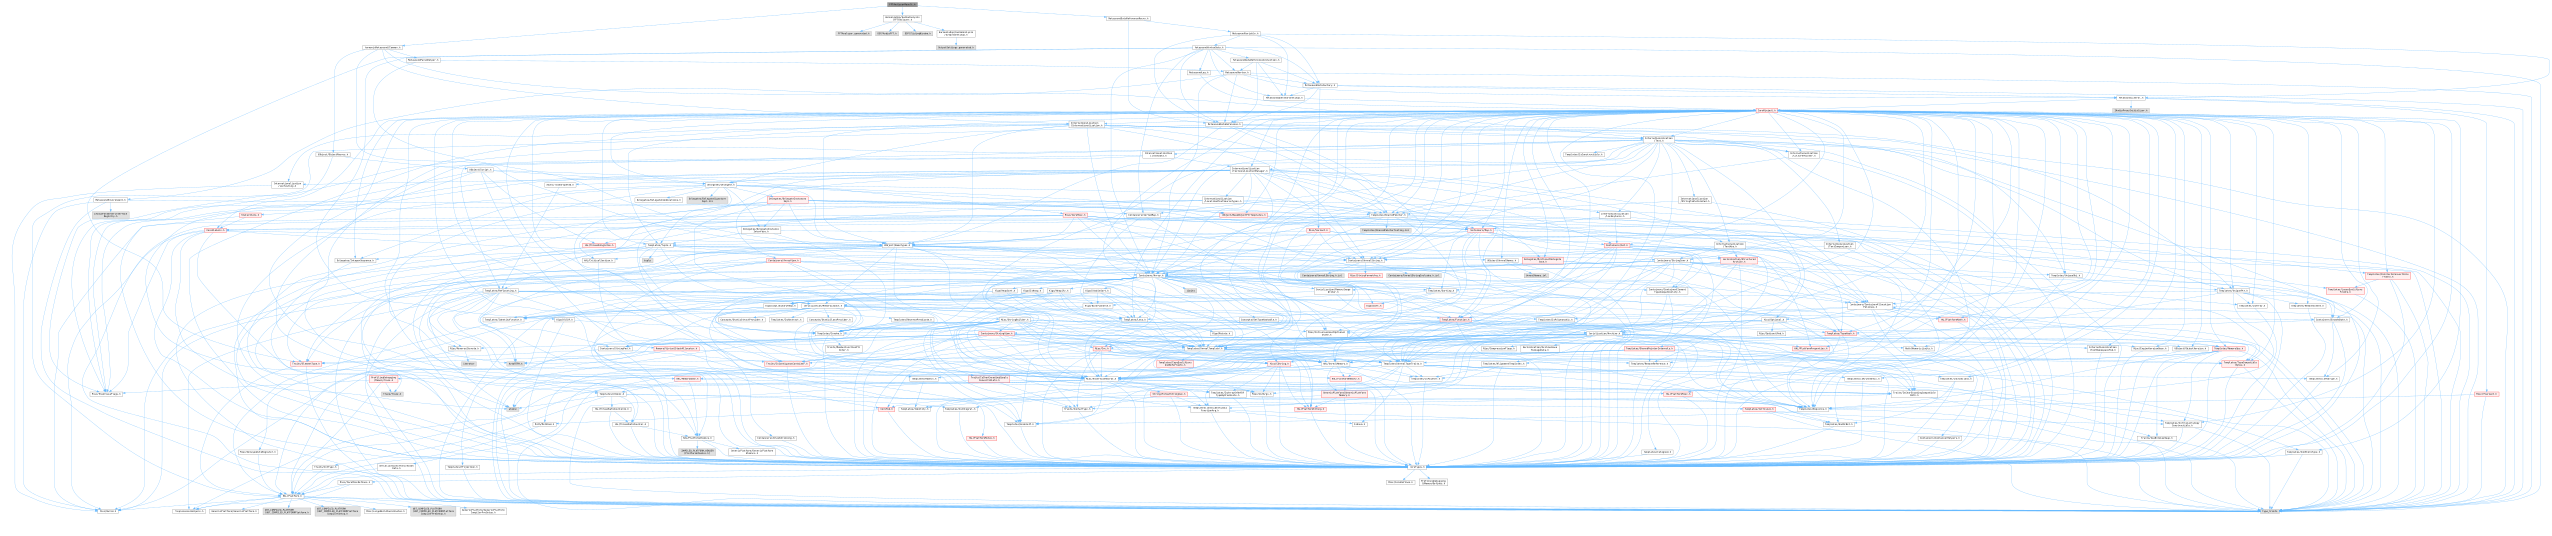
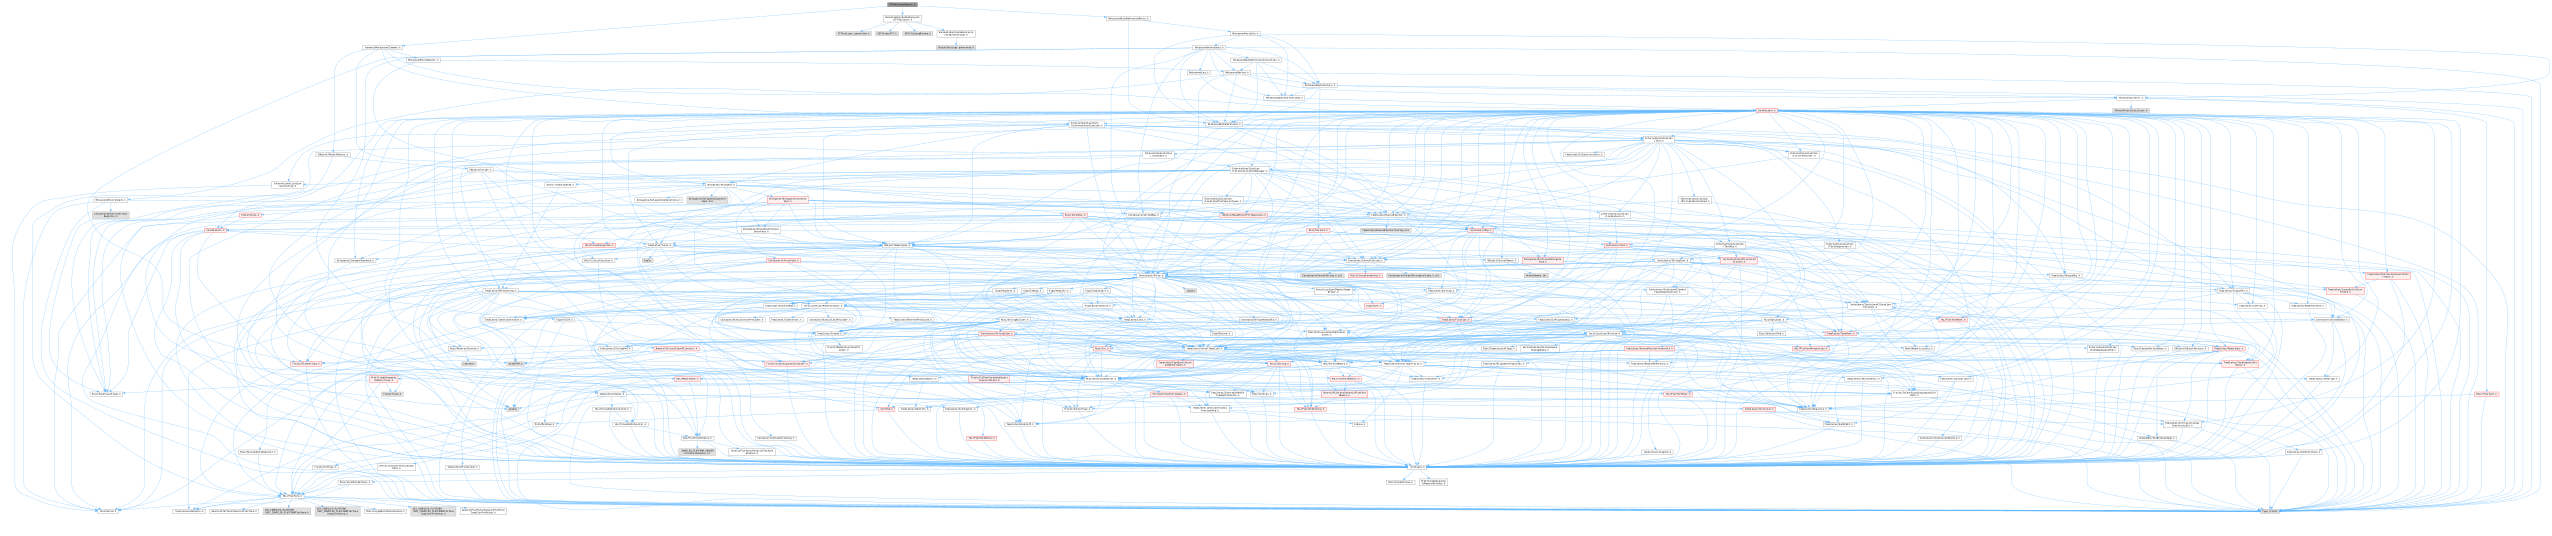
none -> (1745, 282)
(2157, 438) -> (2157, 438)
